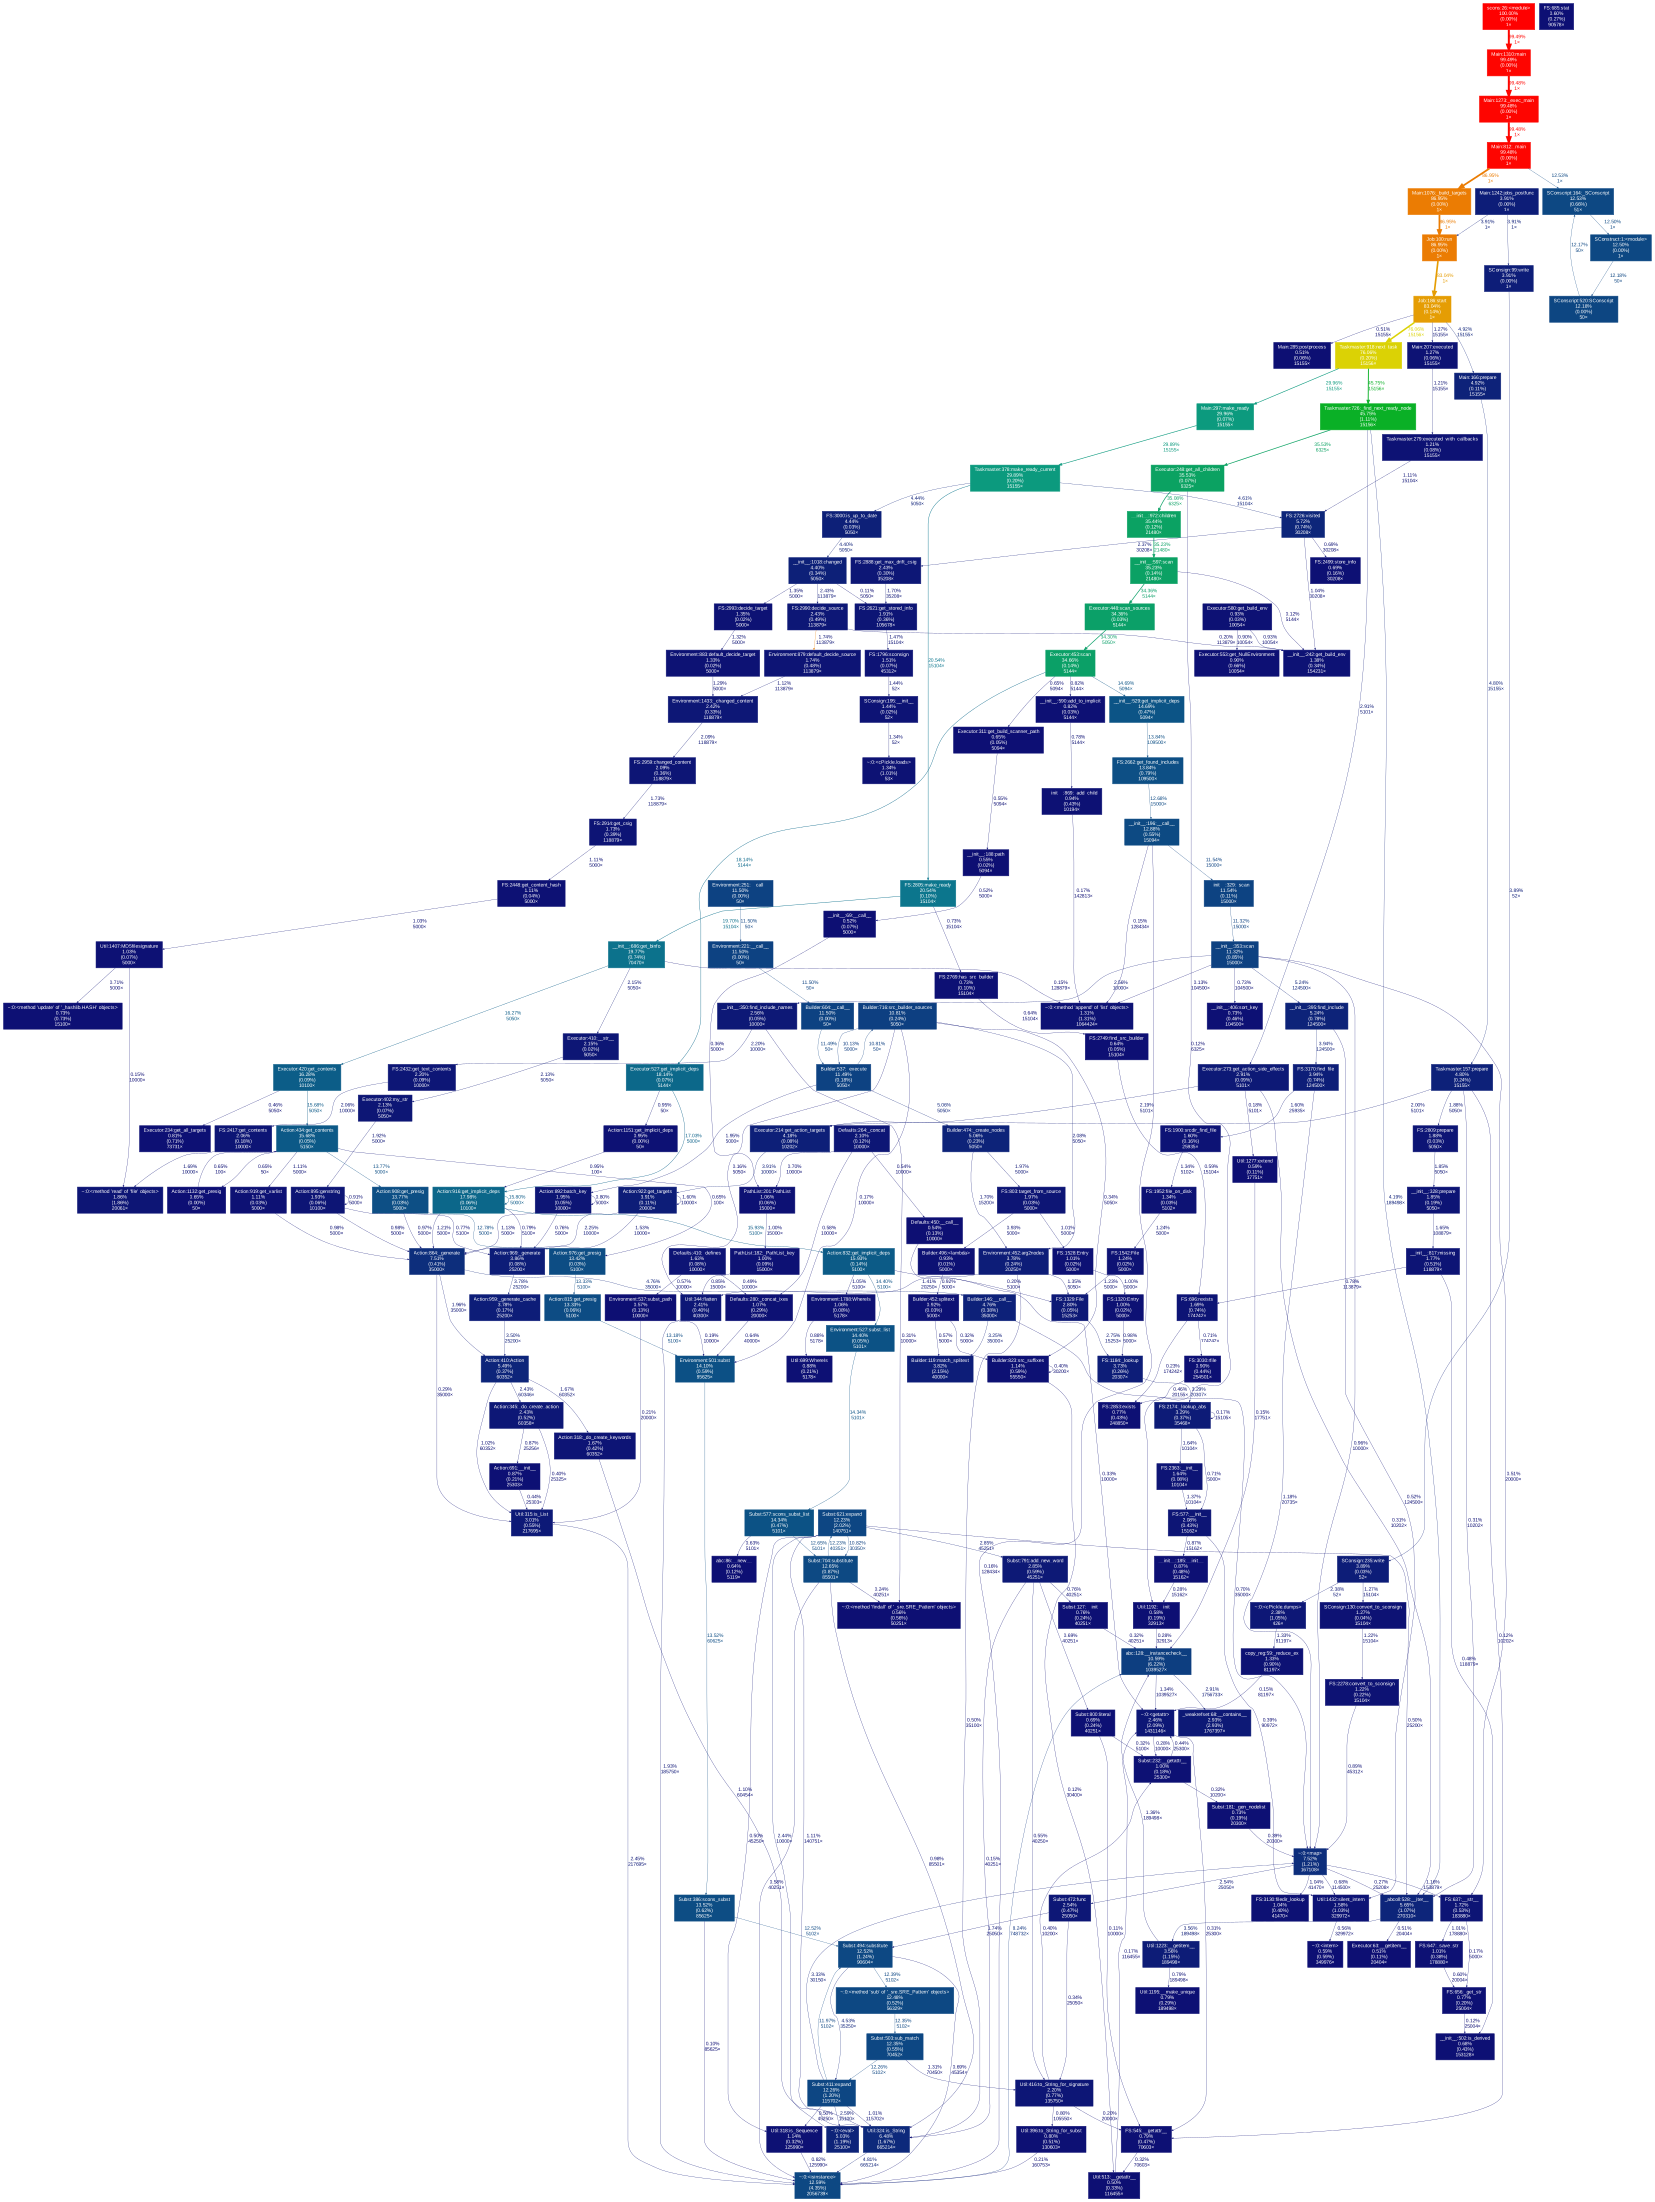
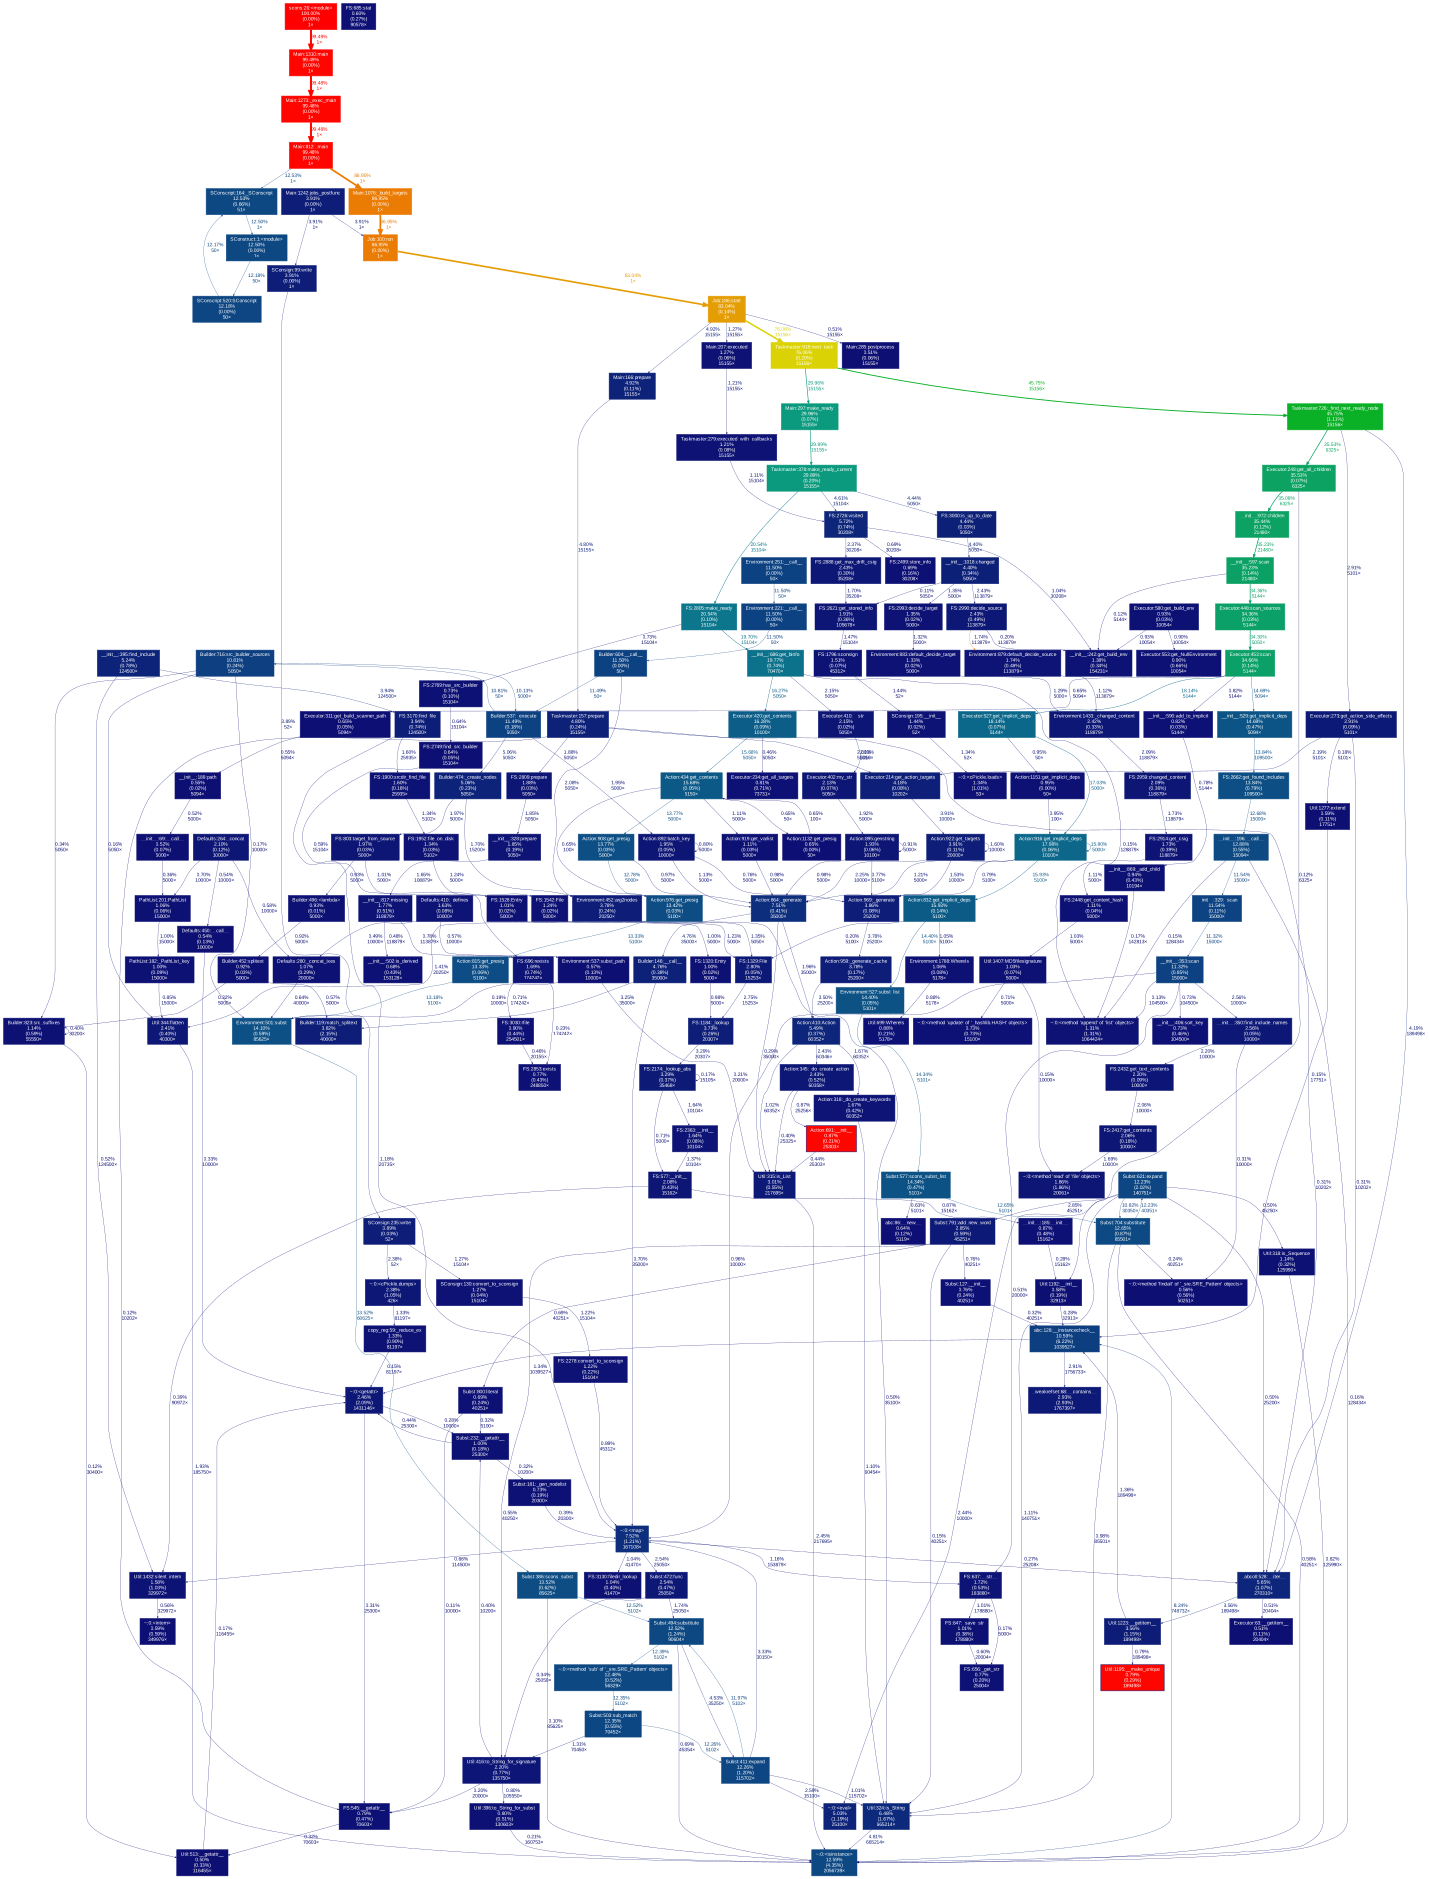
(1275, 985) -> none
(1072, 1095) -> (562, 777)
(515, 1477) -> (831, 1139)
(1167, 2001) -> (1133, 1678)
(1465, 2023) -> none
(814, 2115) -> none
